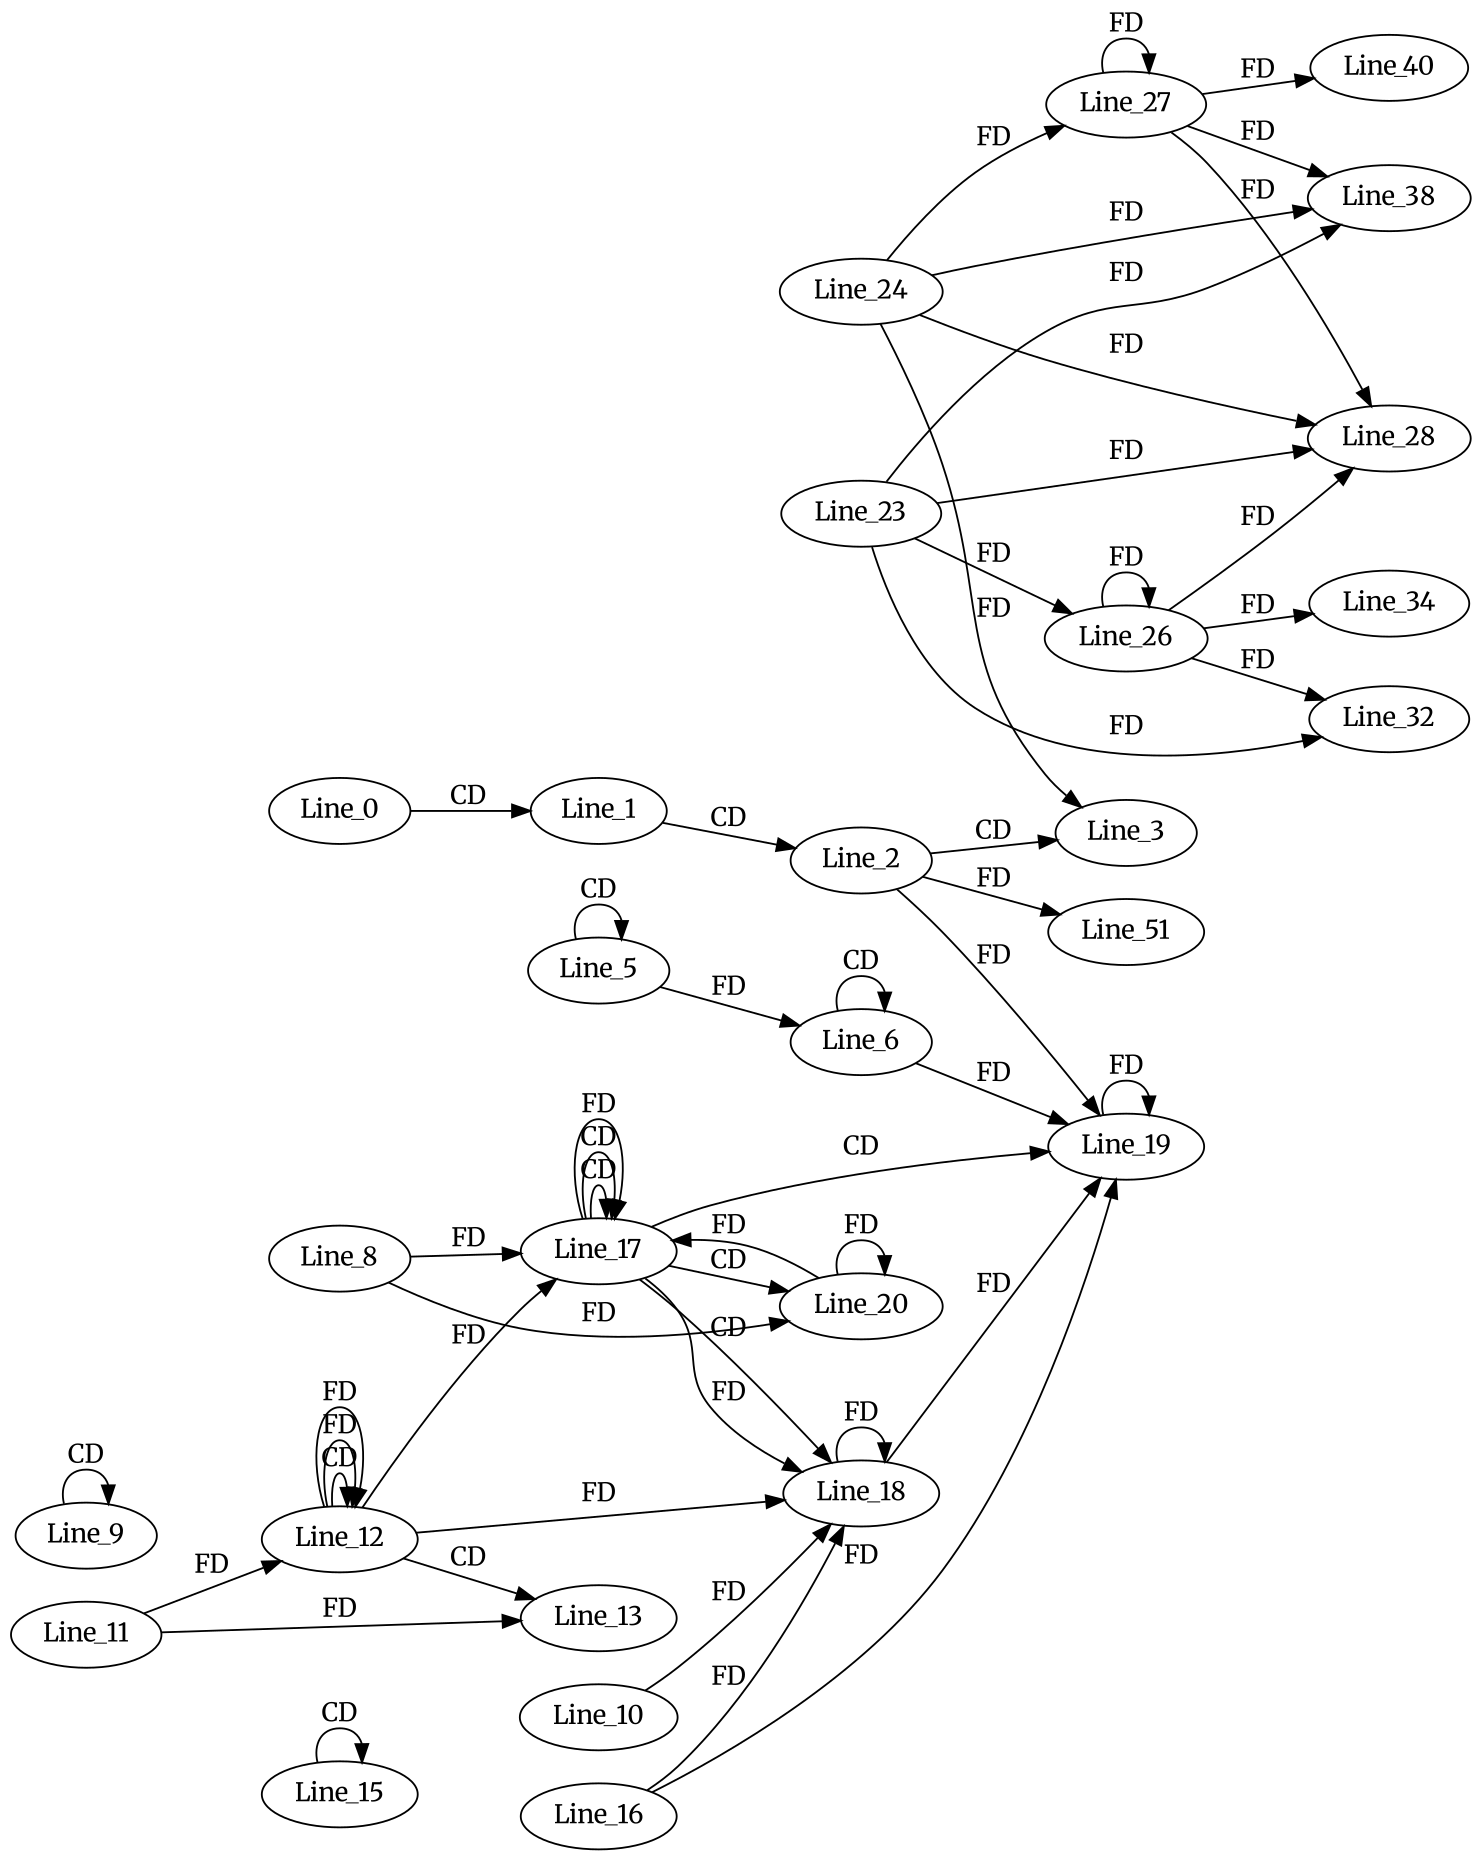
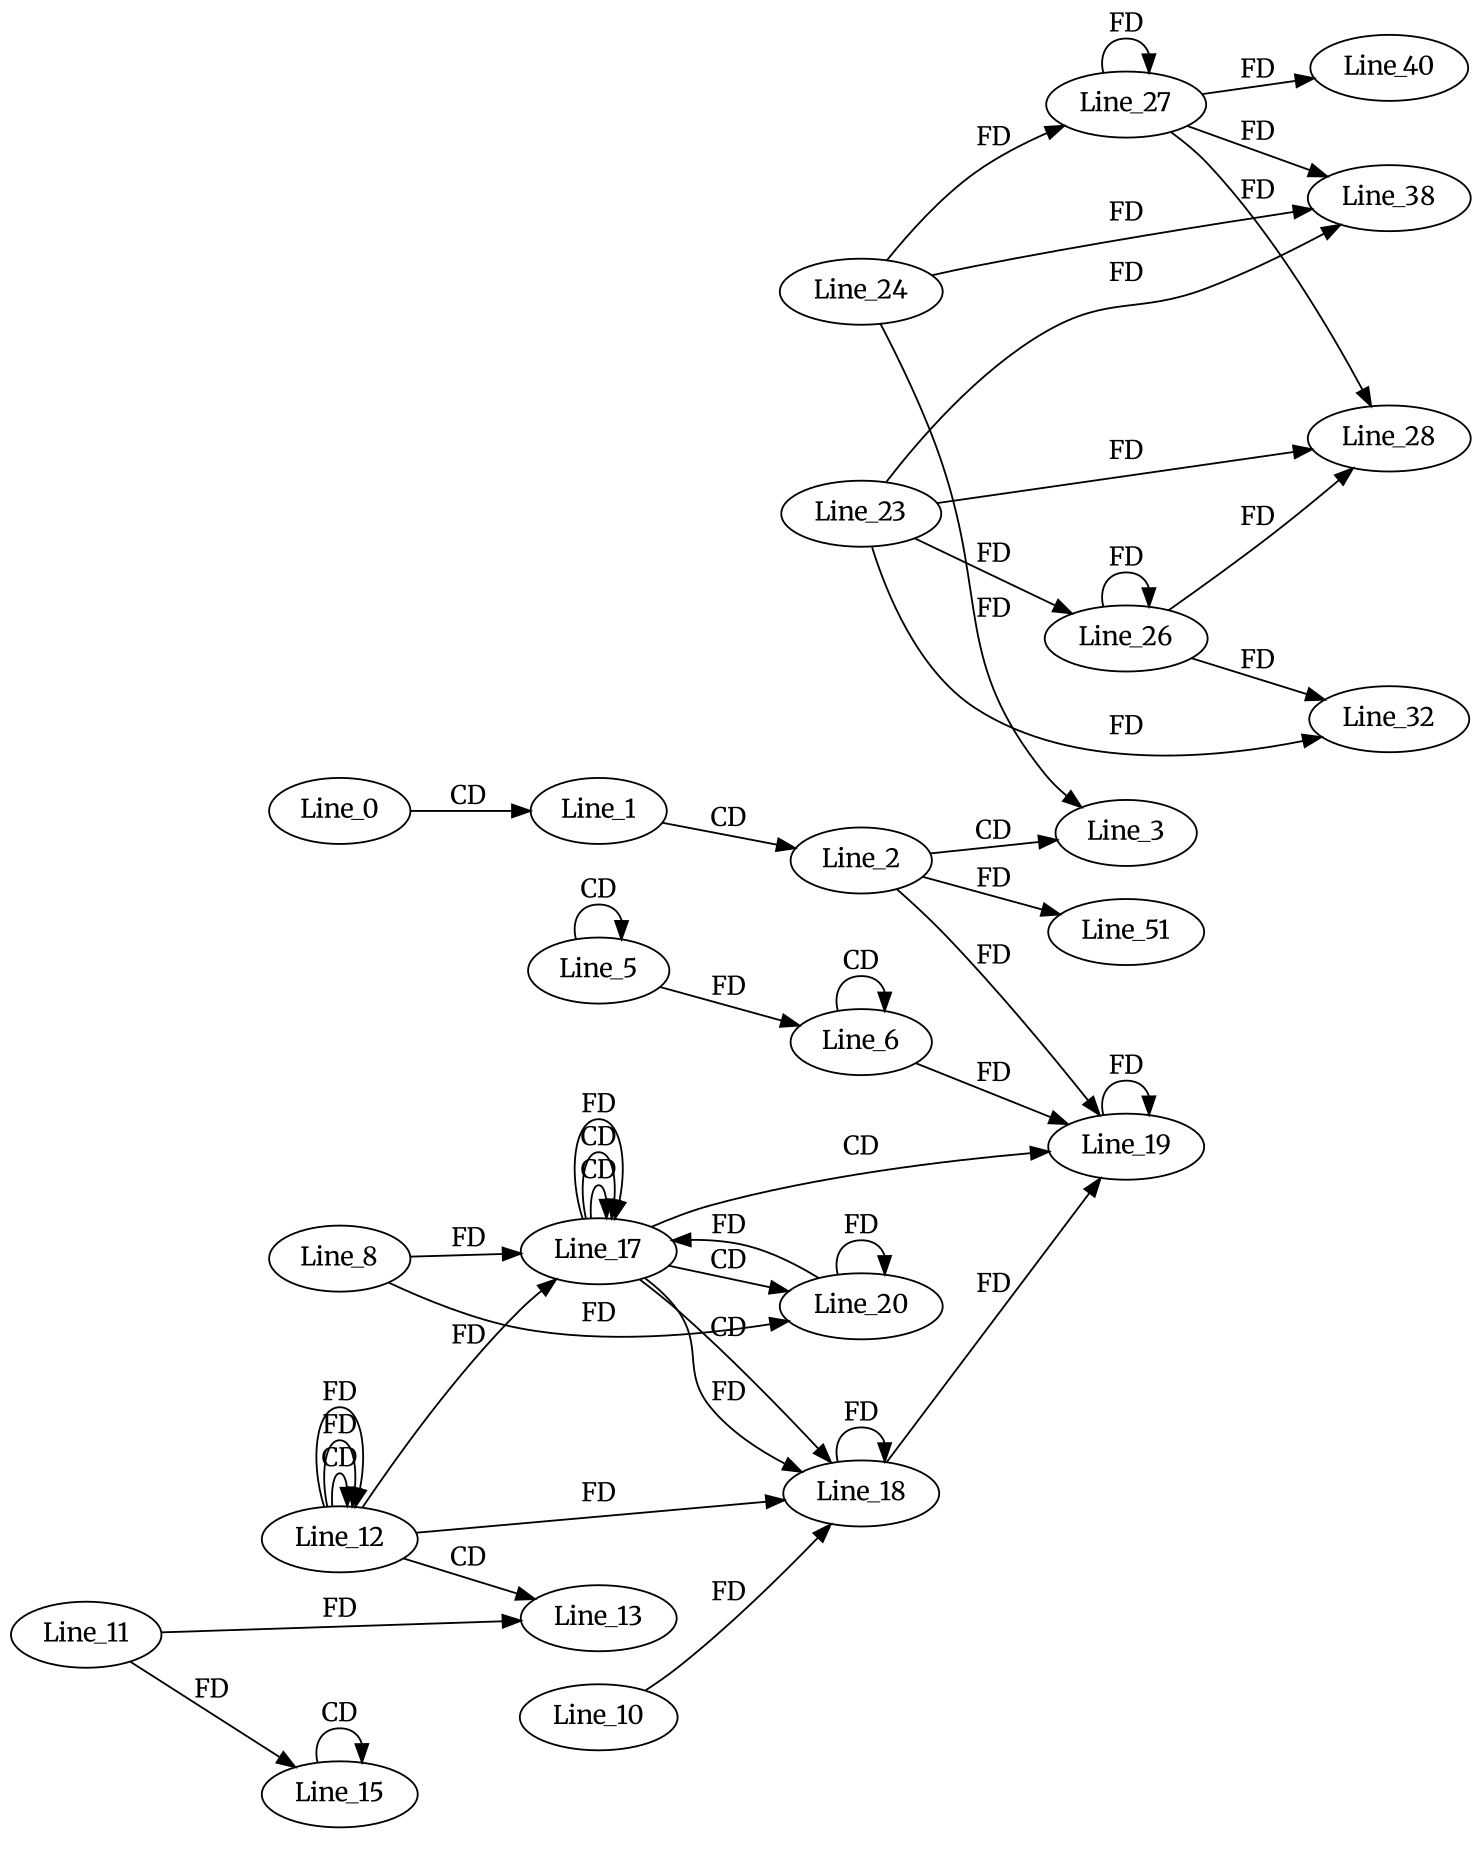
(1106, 377) -> none
(1389, 604) -> none
(86, 1536) -> none
(204, 1591) -> (205, 1709)
(599, 1816) -> none
